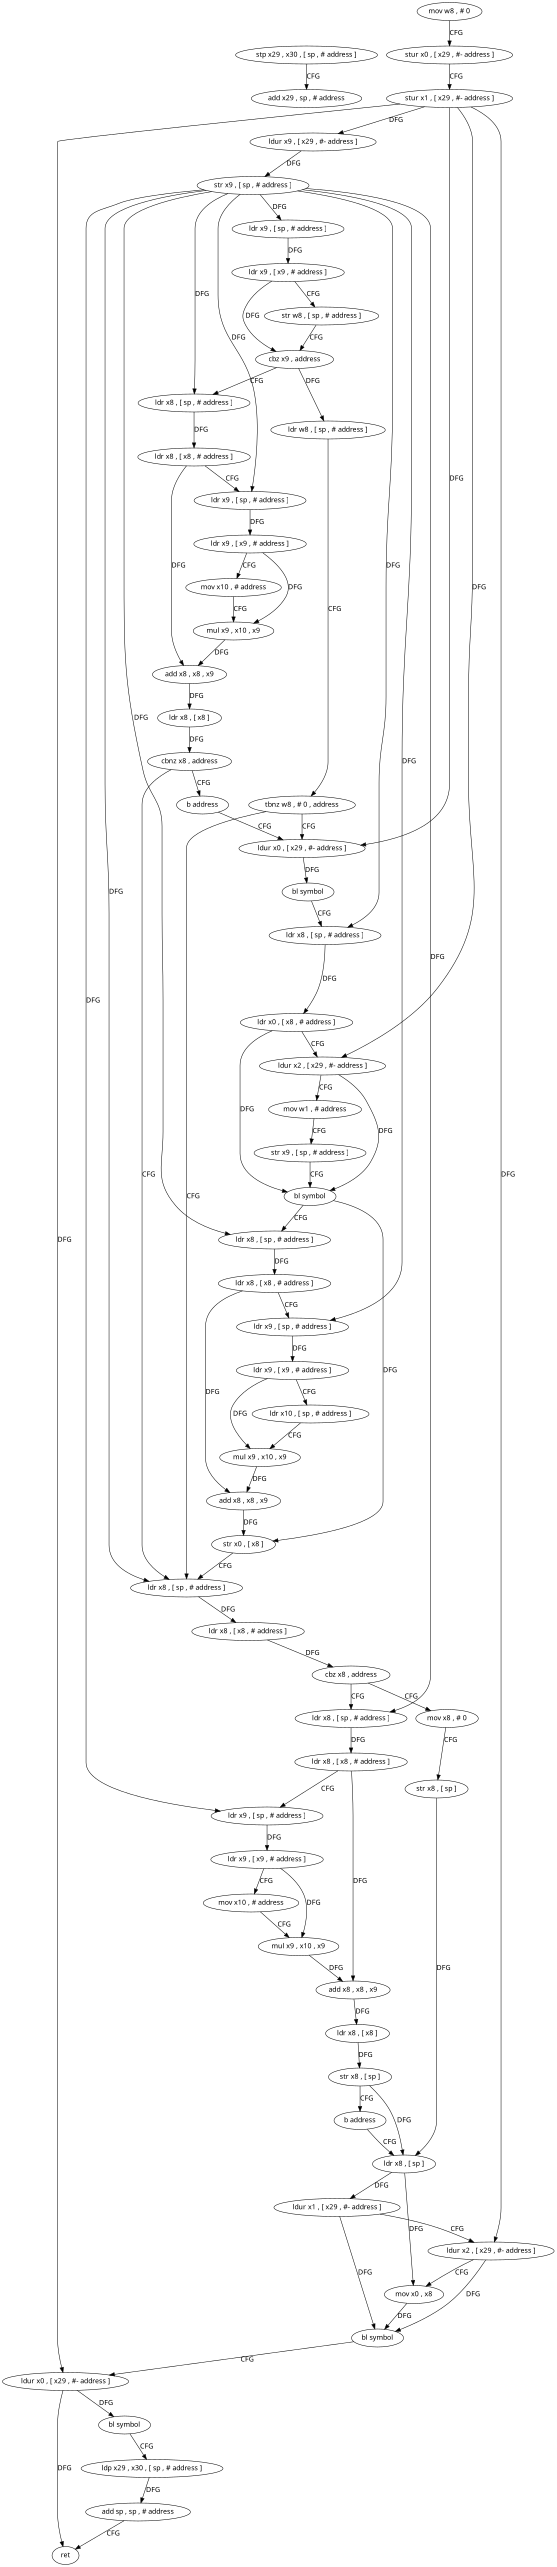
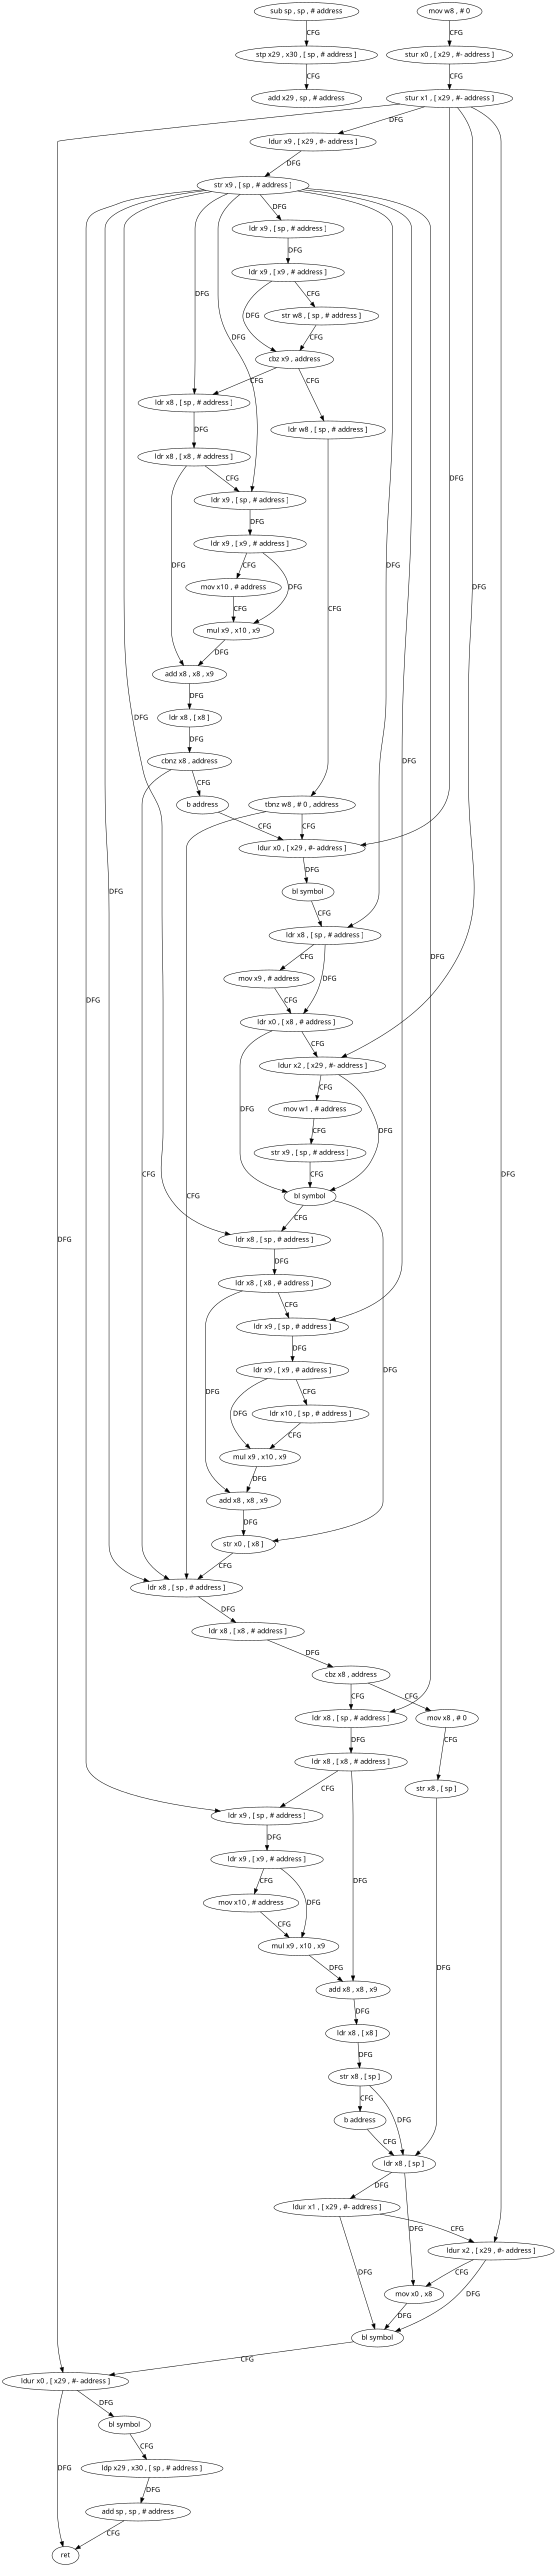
none -> (307, 12)
(313, 381) -> (313, 381)
none -> (269, 979)
